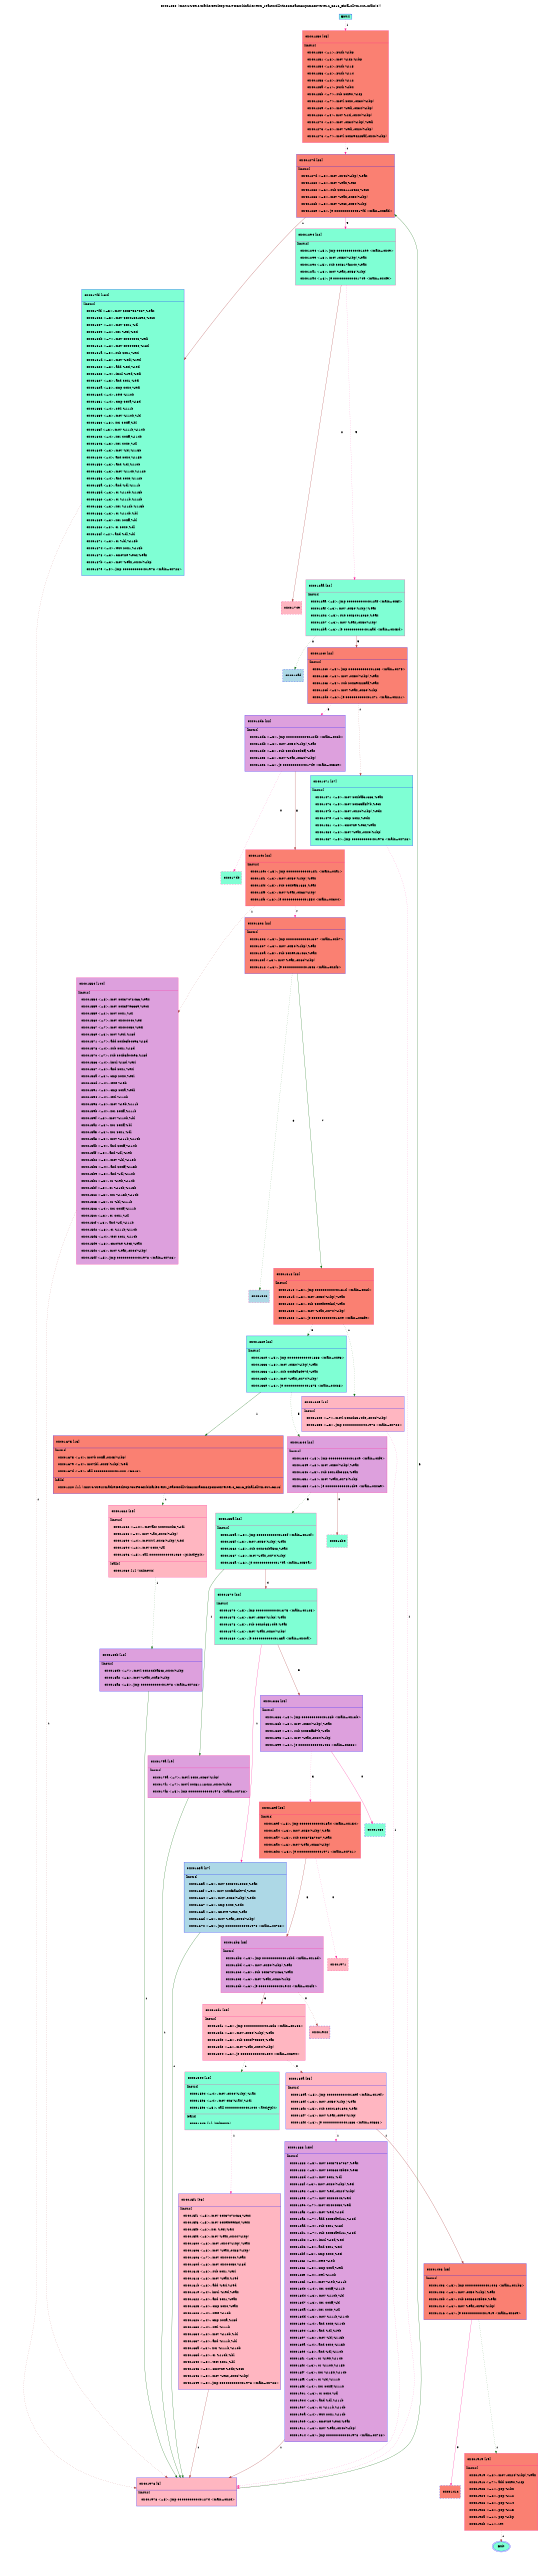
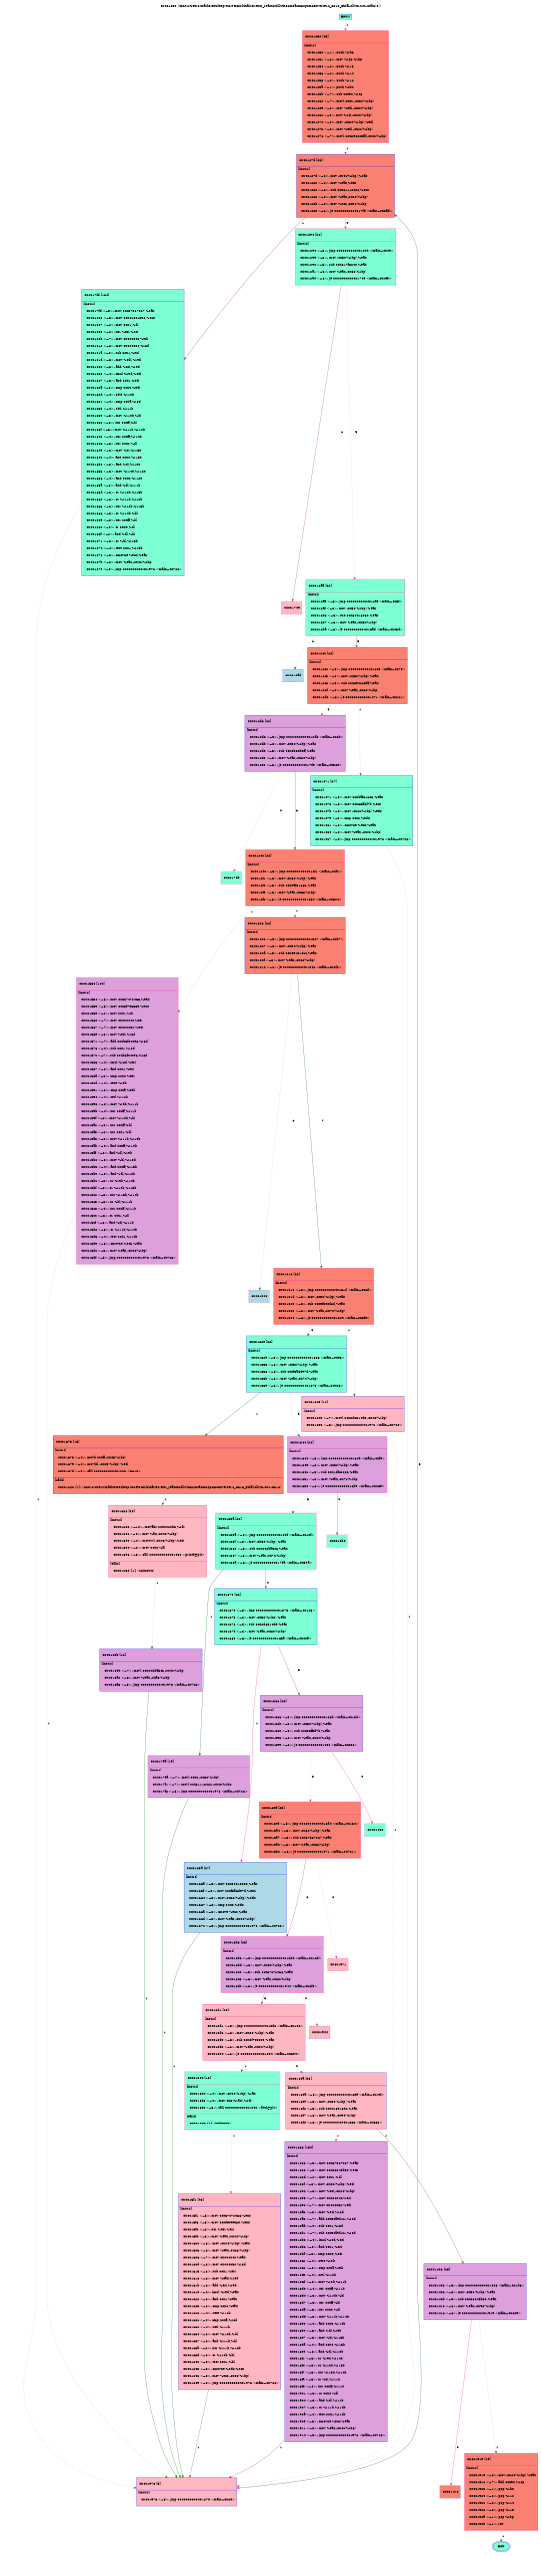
(266, 1617) -> (266, 1617)
(475, 2292) -> (475, 2292)
